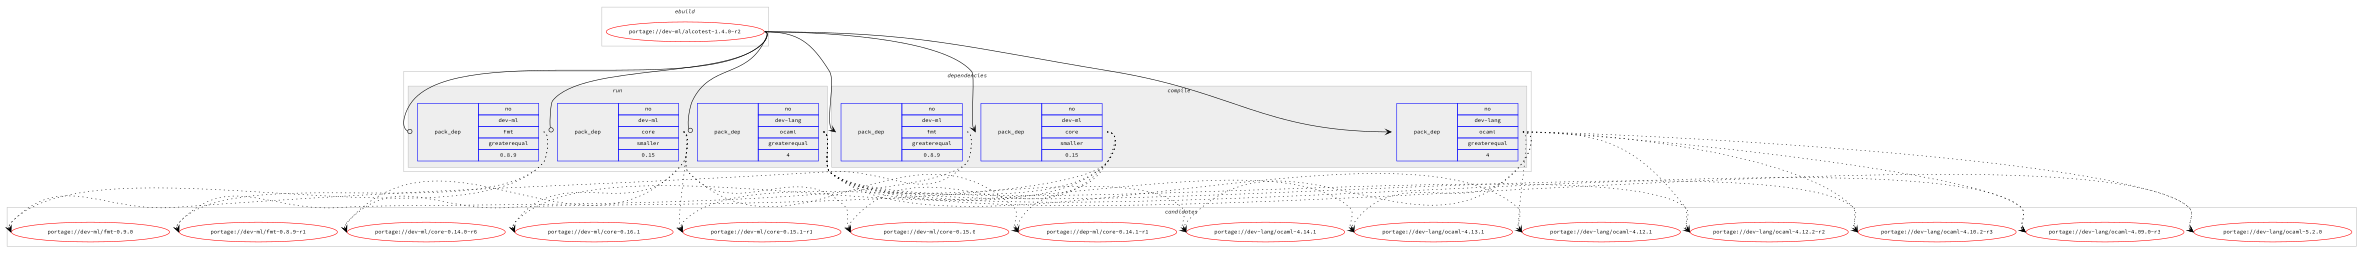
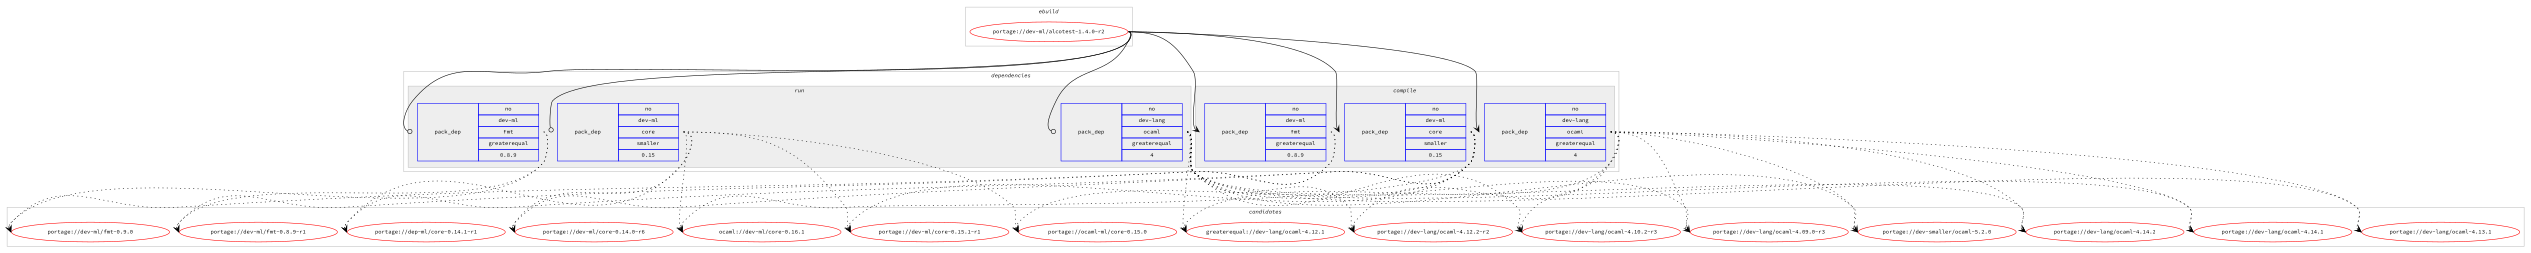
(594, 232) -> (762, 232)
(930, 232) -> (1098, 232)
(1601, 232) -> (1266, 232)
none -> (2105, 232)
(2273, 232) -> (1937, 232)
